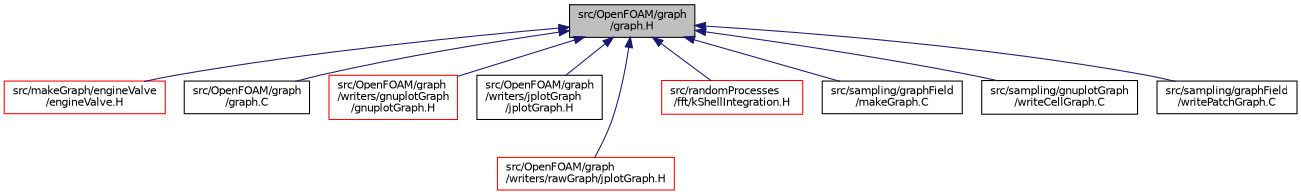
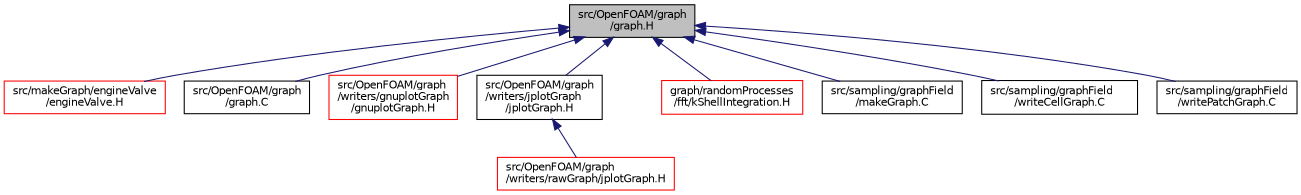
(732, 97) -> (732, 97)
(1060, 97) -> (1060, 97)
(617, 104) -> (567, 143)
